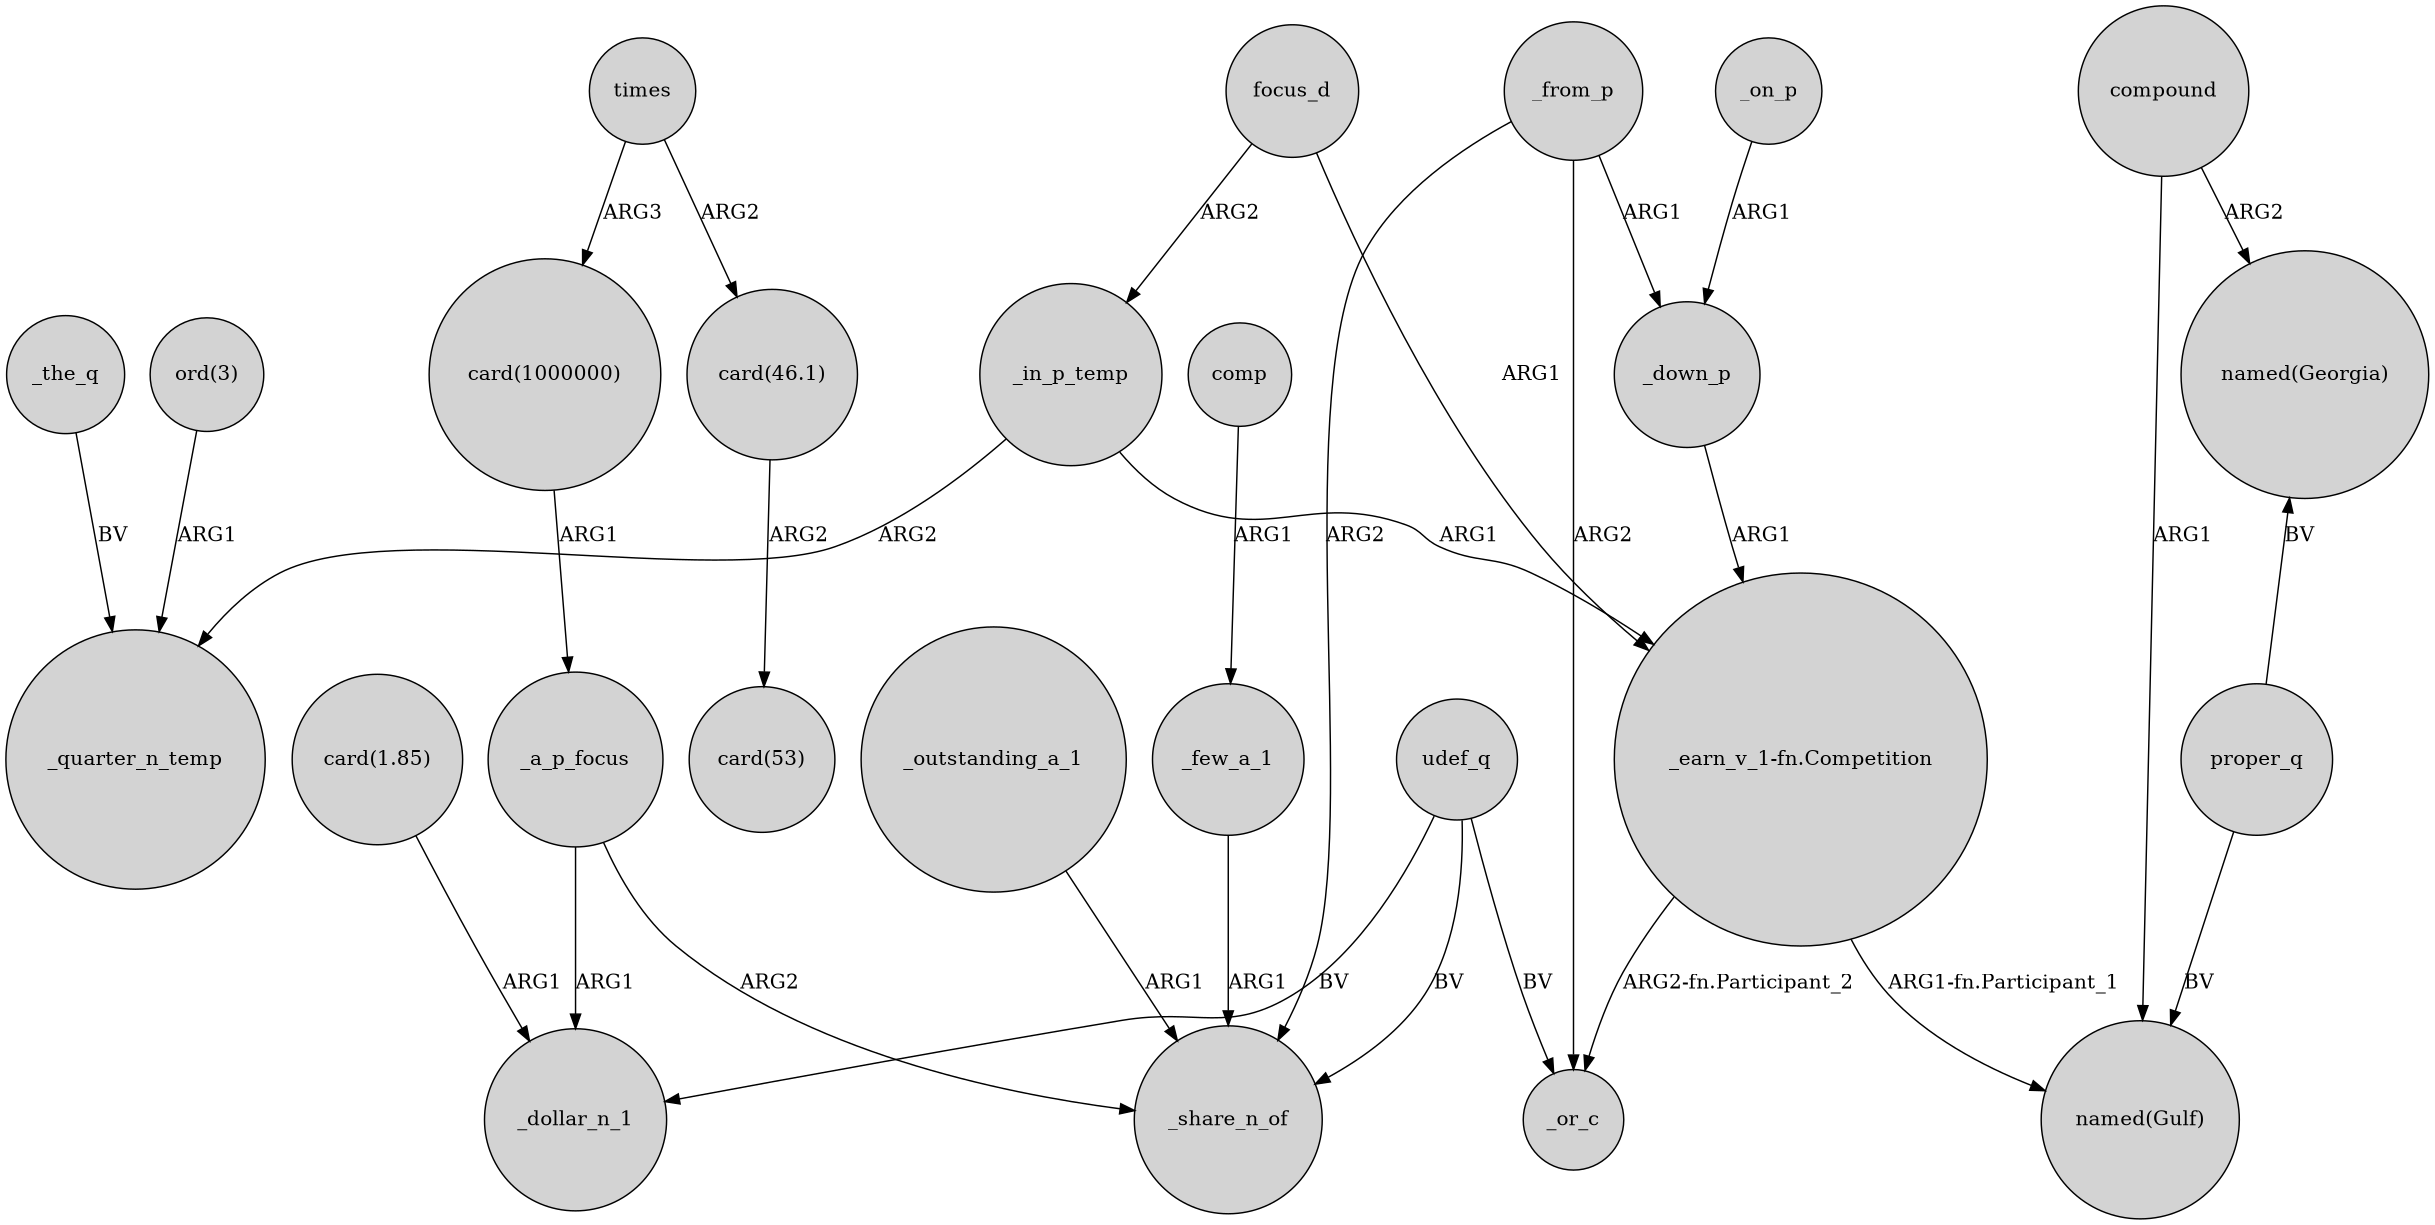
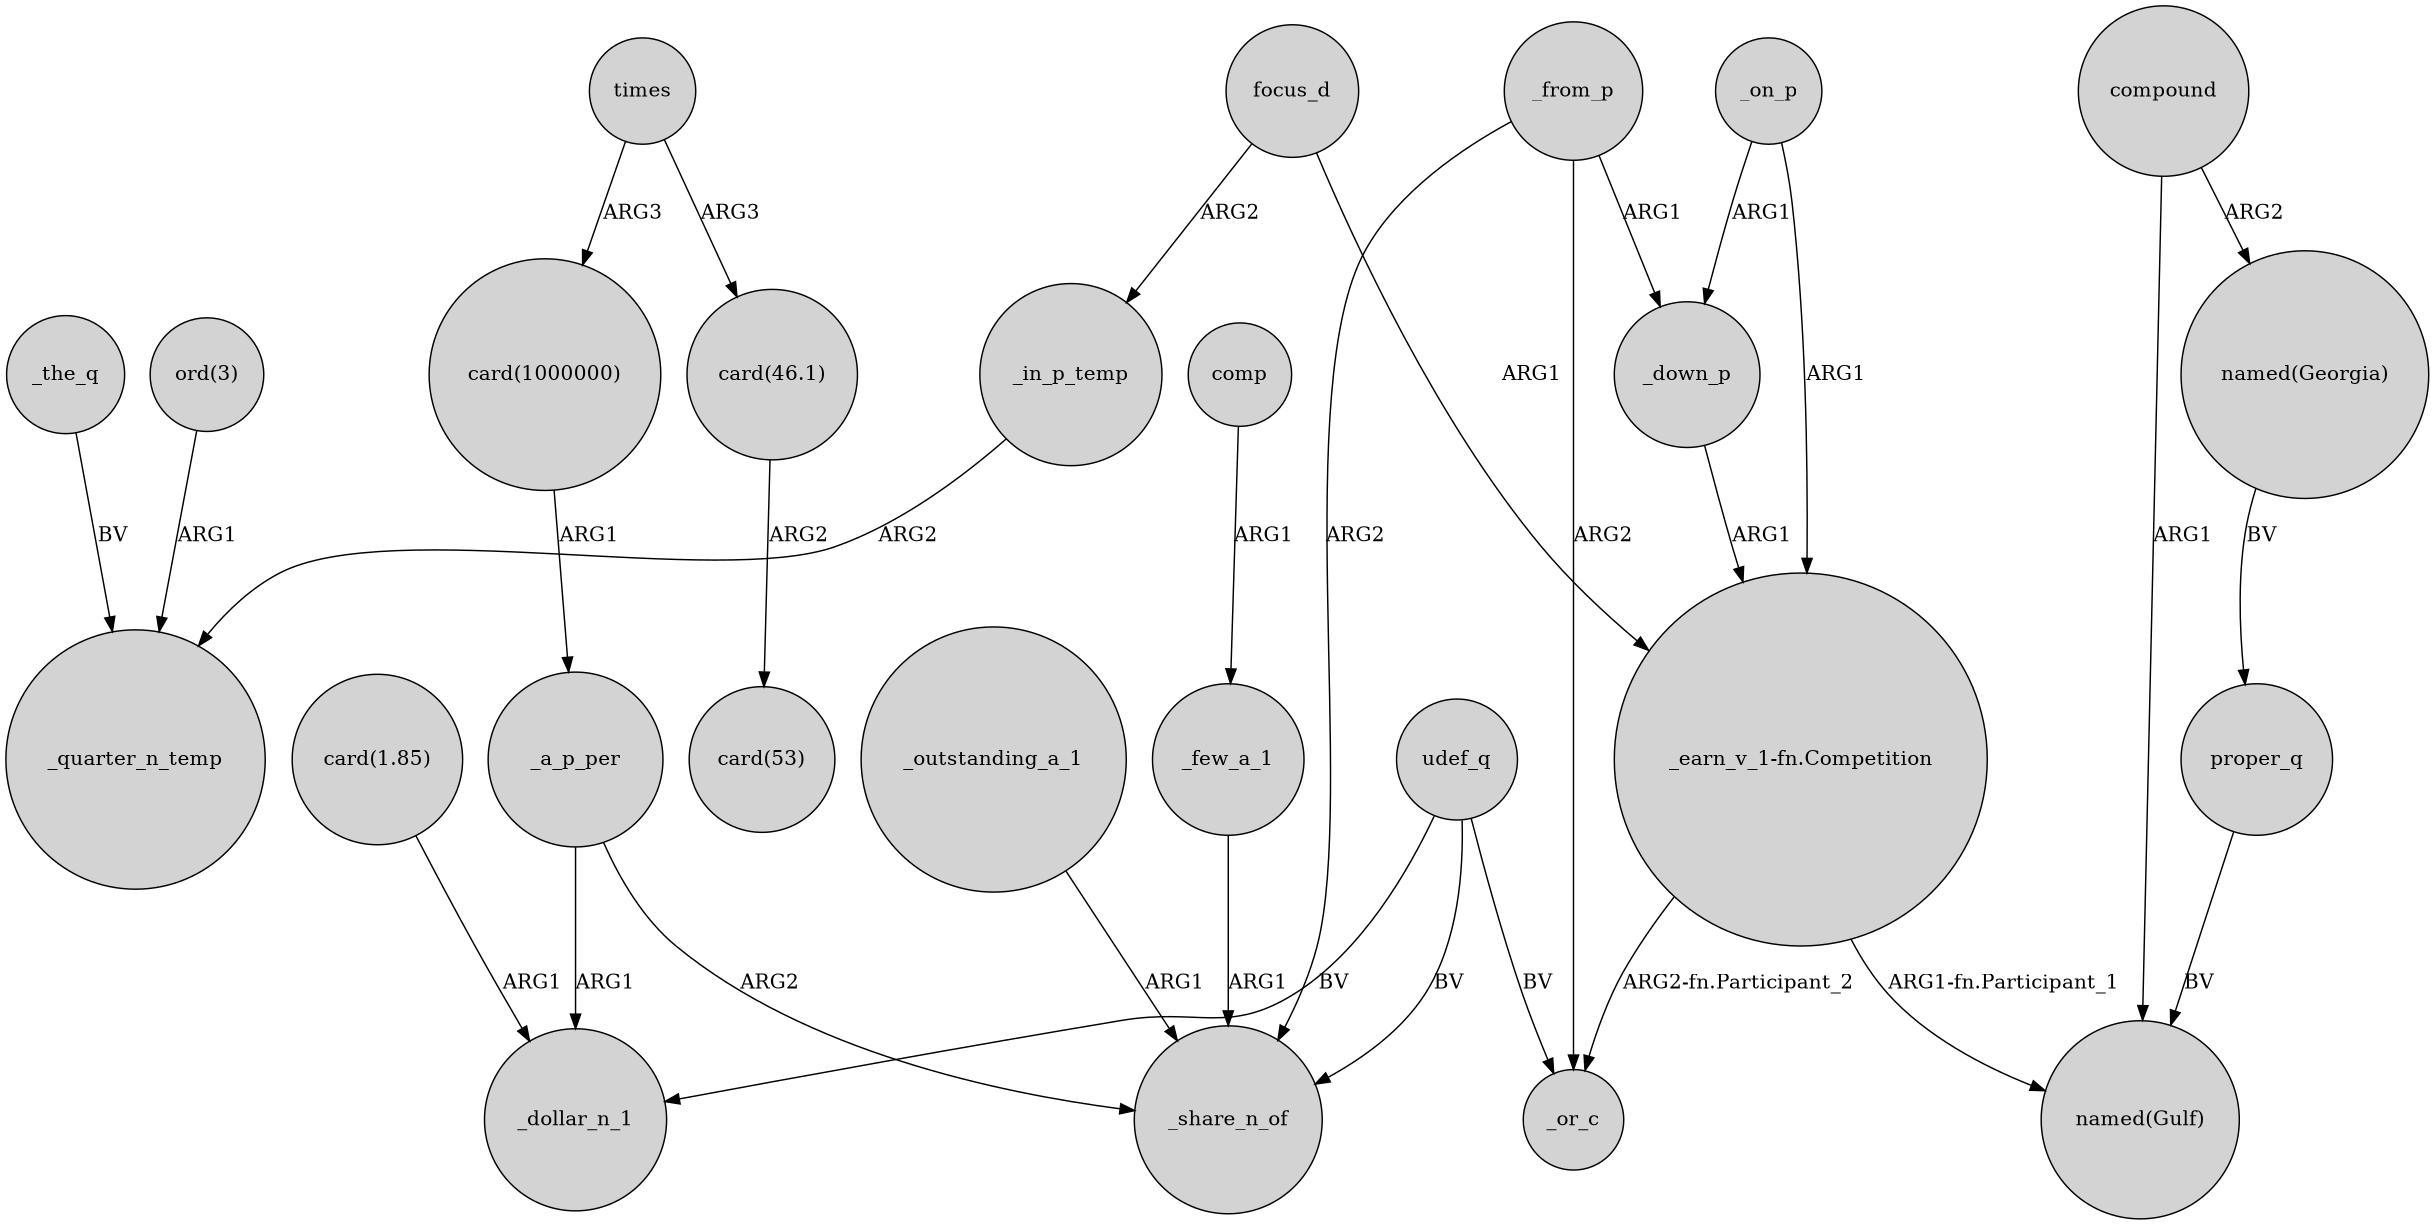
(731, 213) -> (731, 213)
(1384, 519) -> (1803, 350)
(2277, 598) -> (2241, 579)
(576, 760) -> (576, 760)
